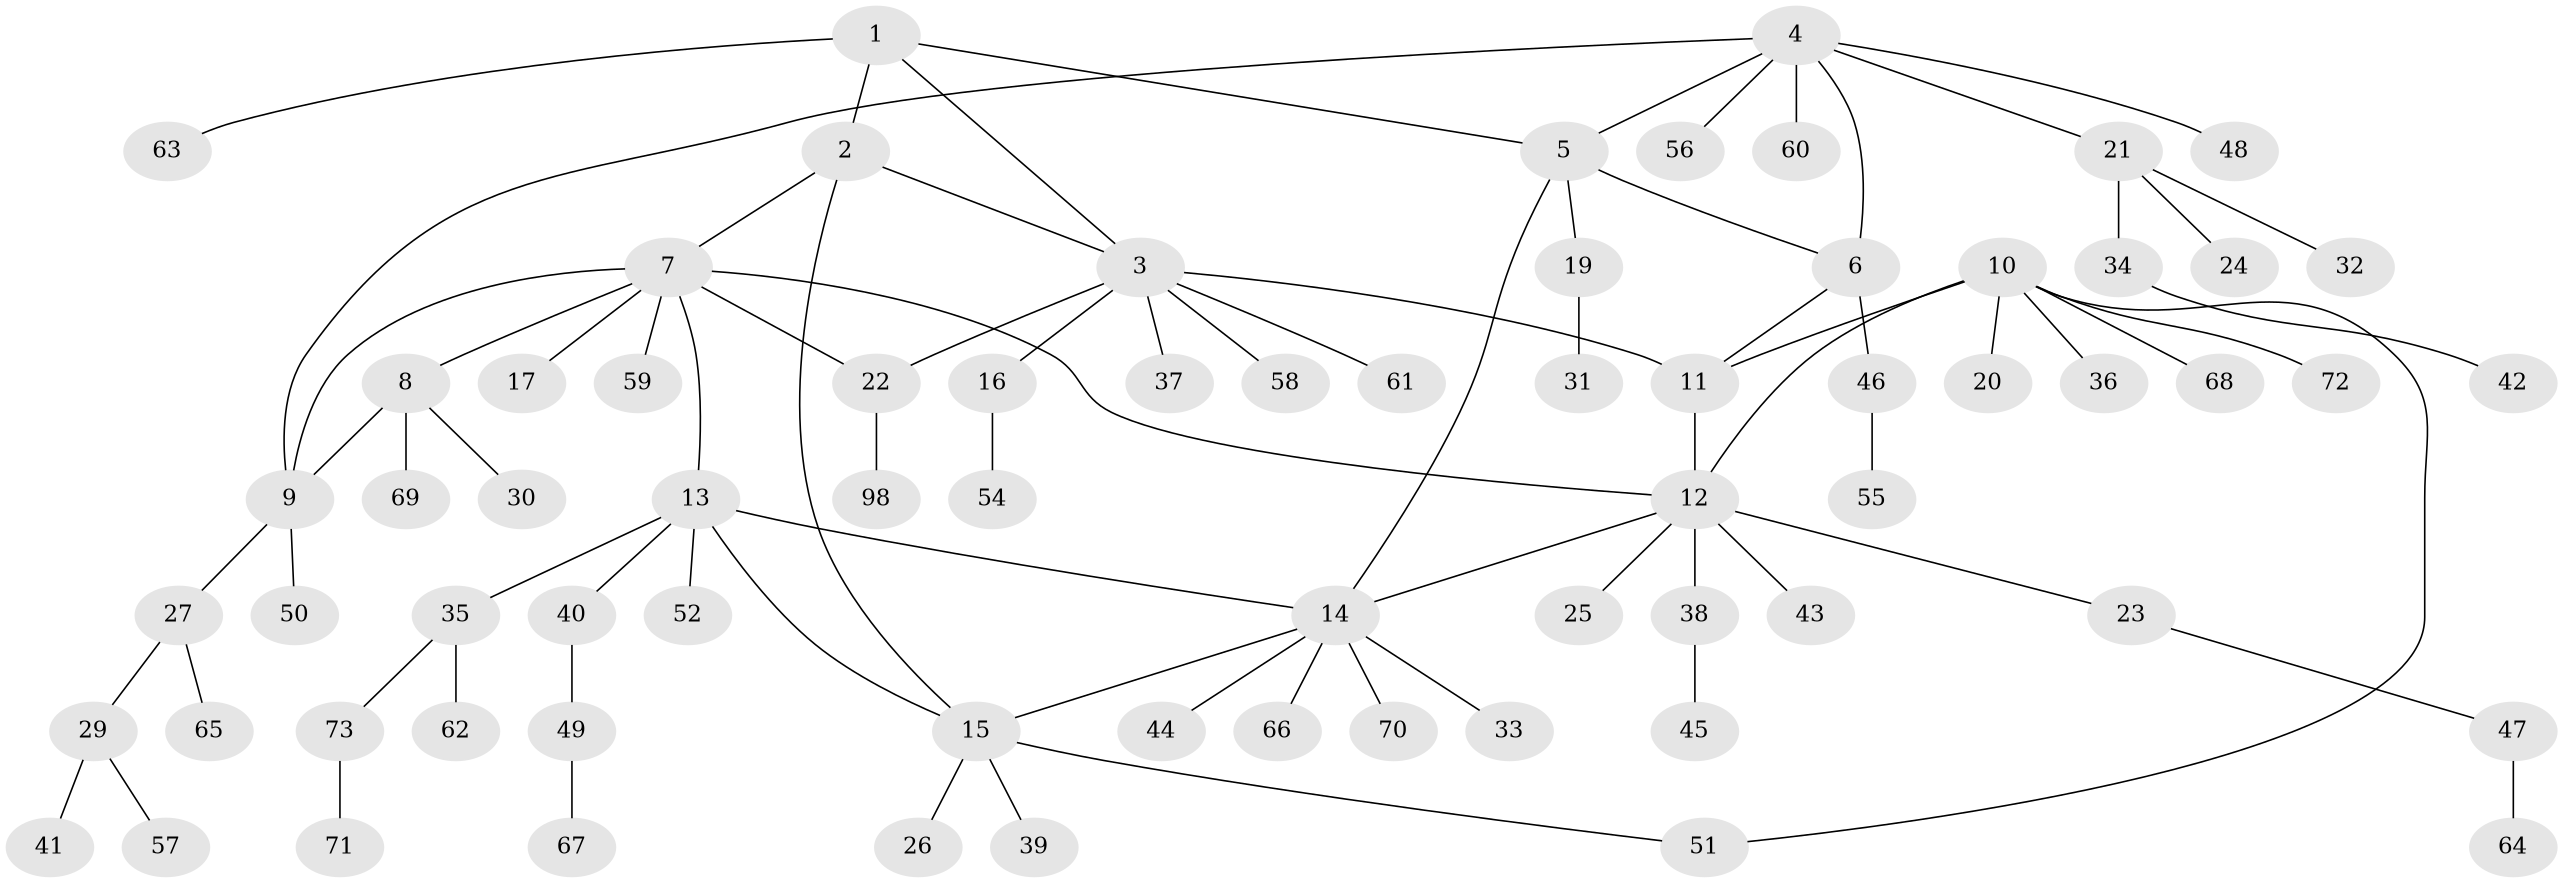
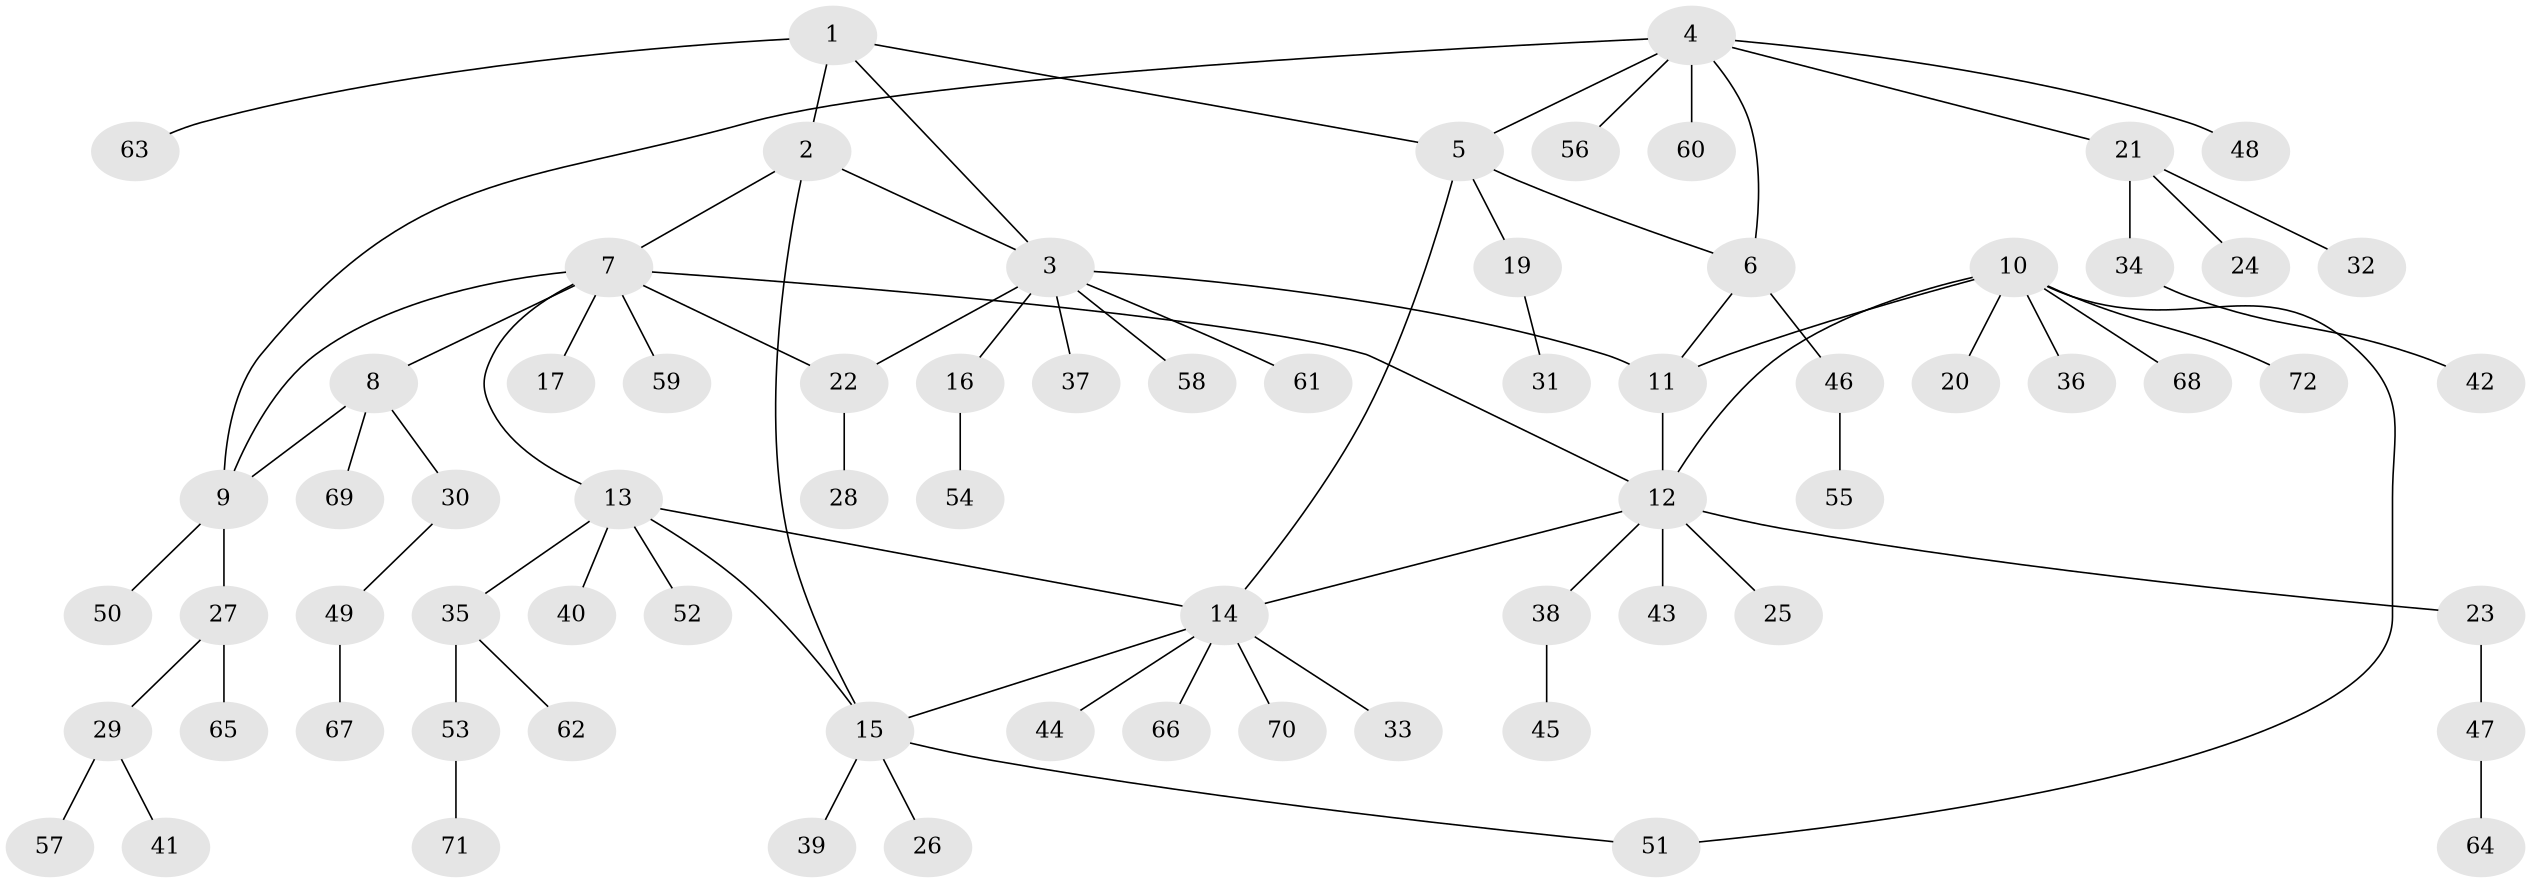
(876, 499) -> (844, 499)
(572, 674) -> (398, 557)
(340, 731) -> (456, 731)
